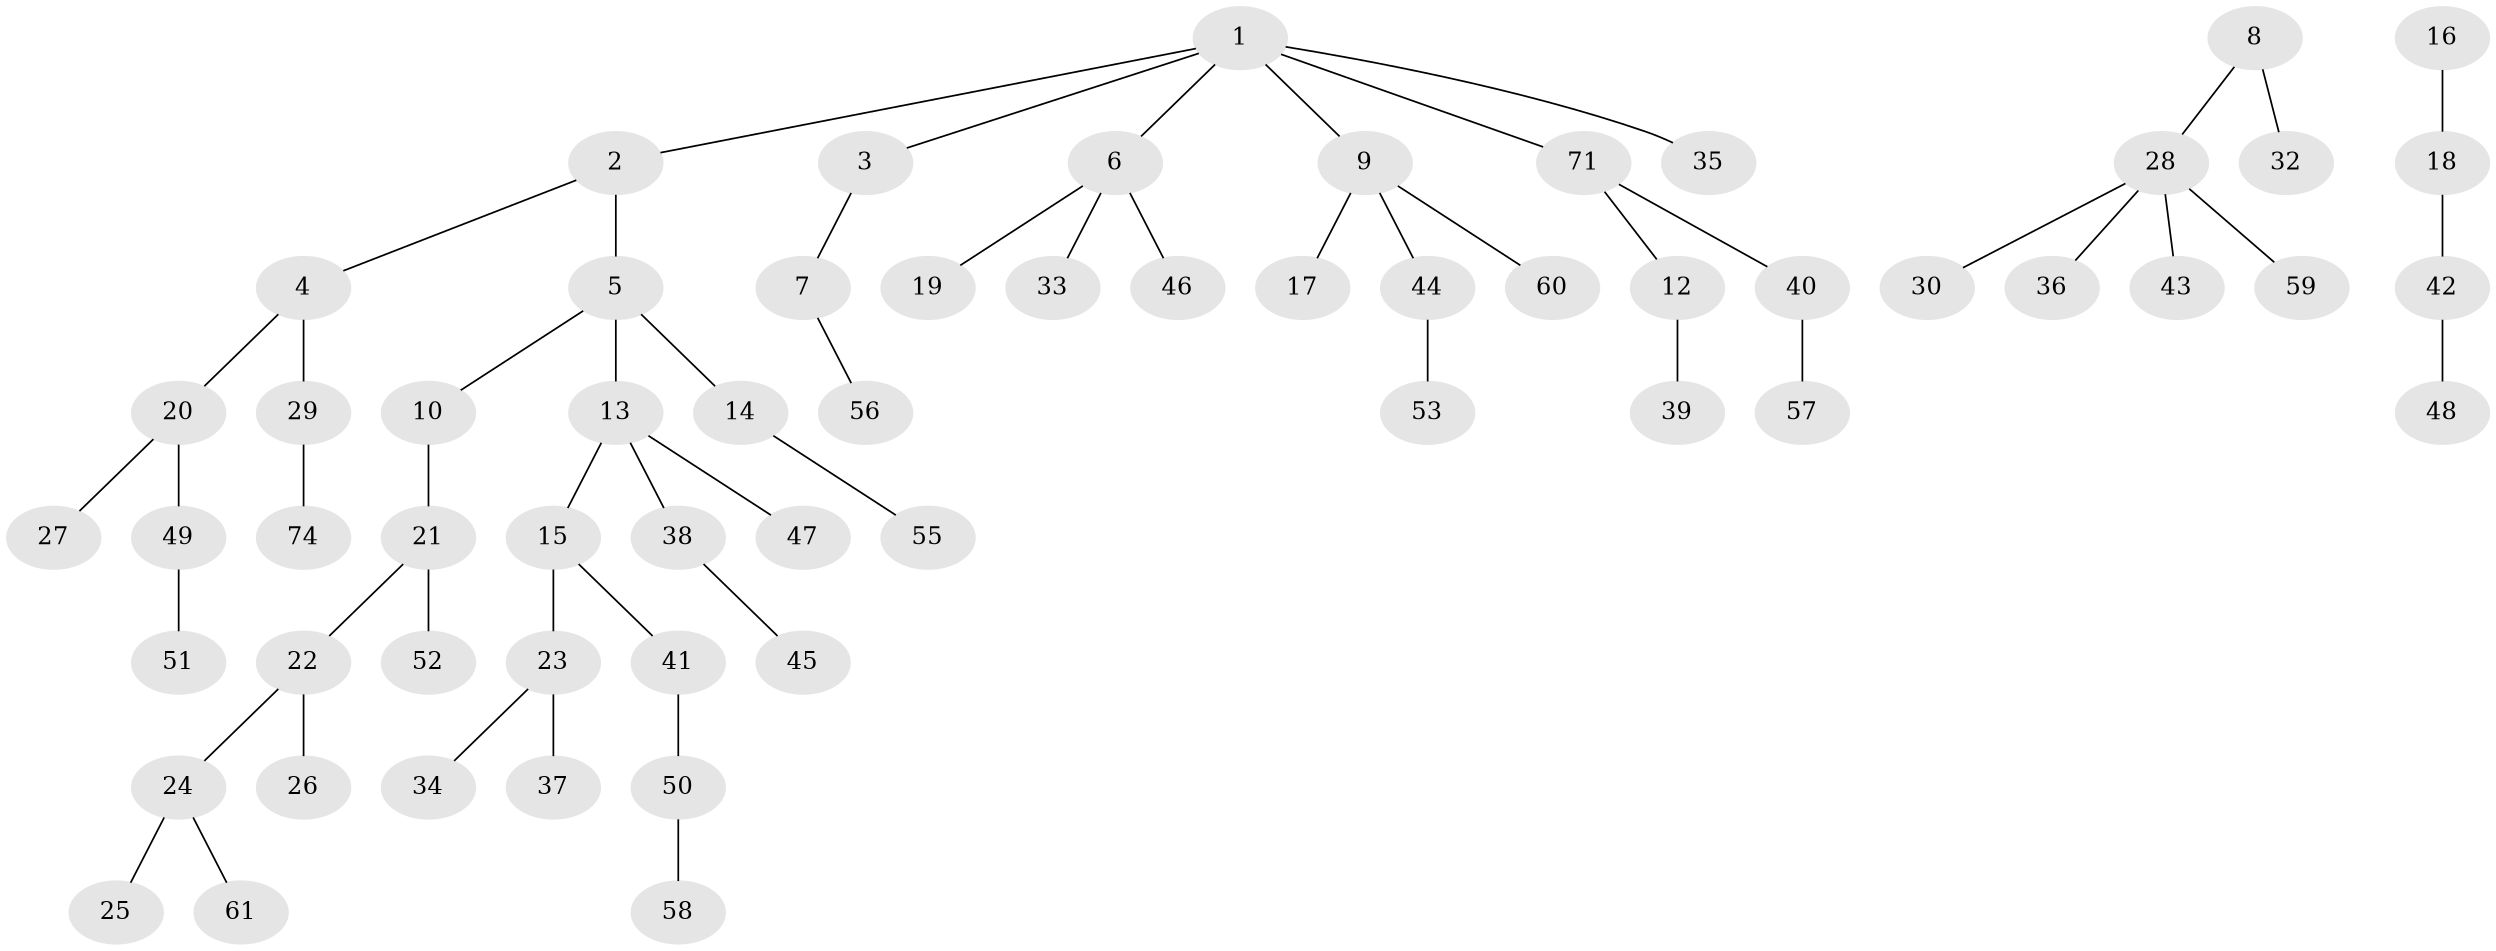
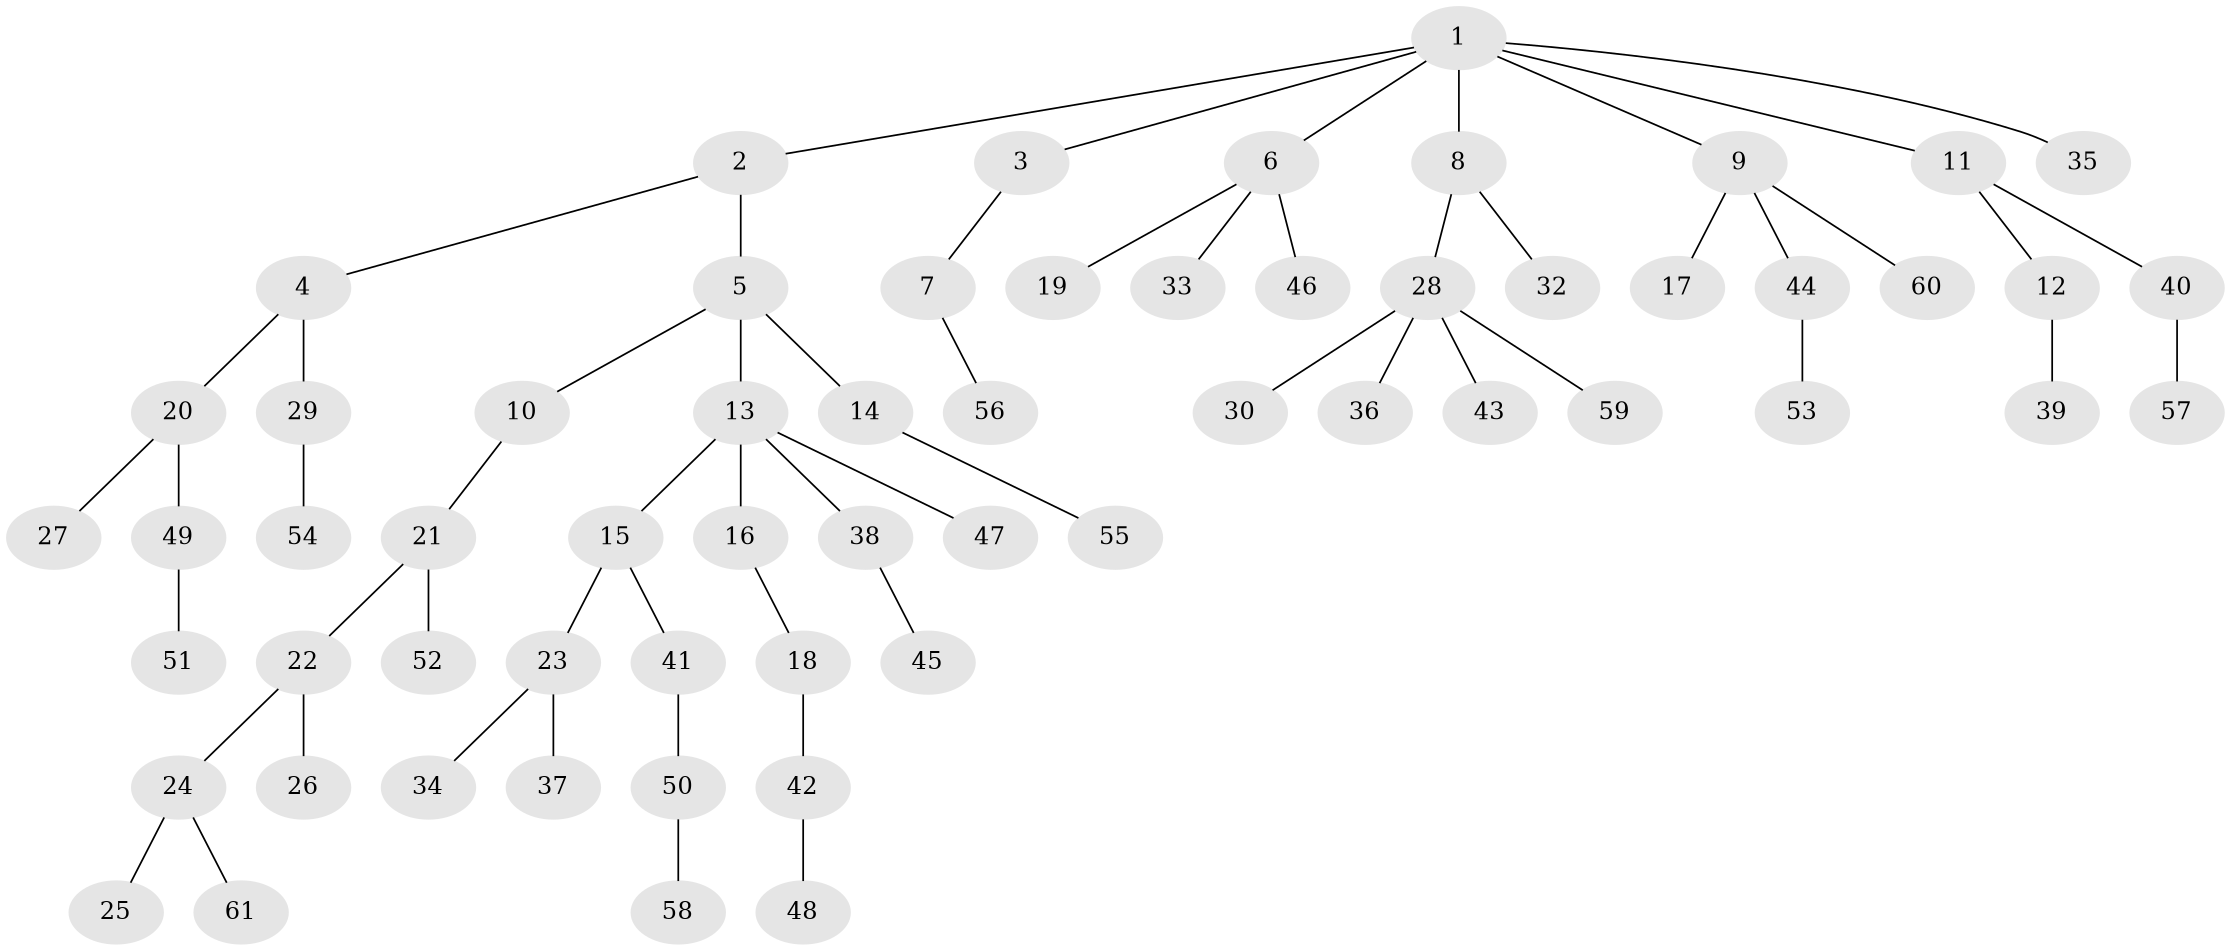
none -> (1459, 101)
(1584, 163) -> (1959, 163)
none -> (741, 475)
(304, 538) -> (304, 538)
